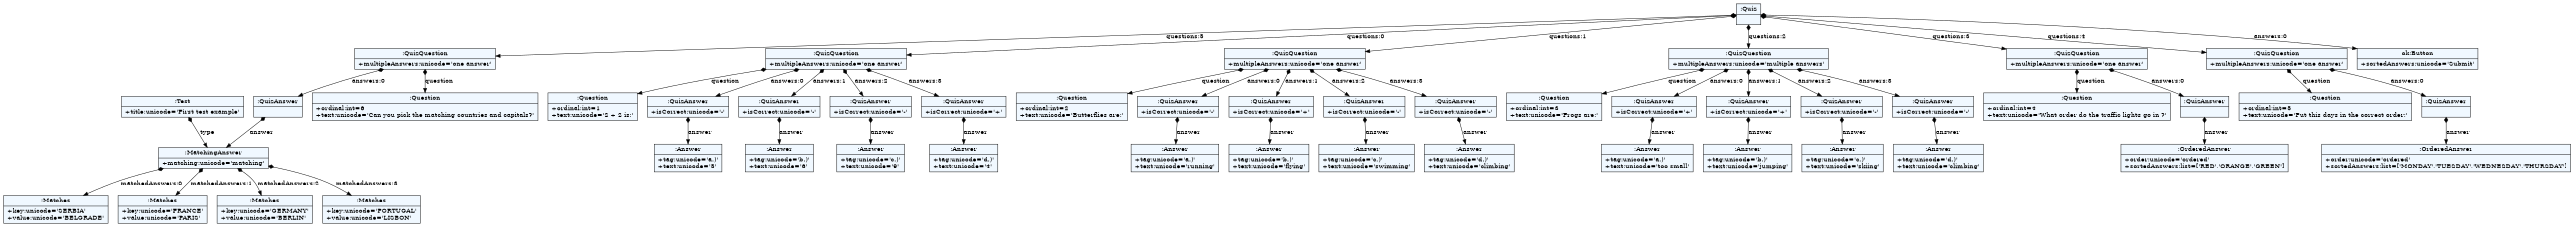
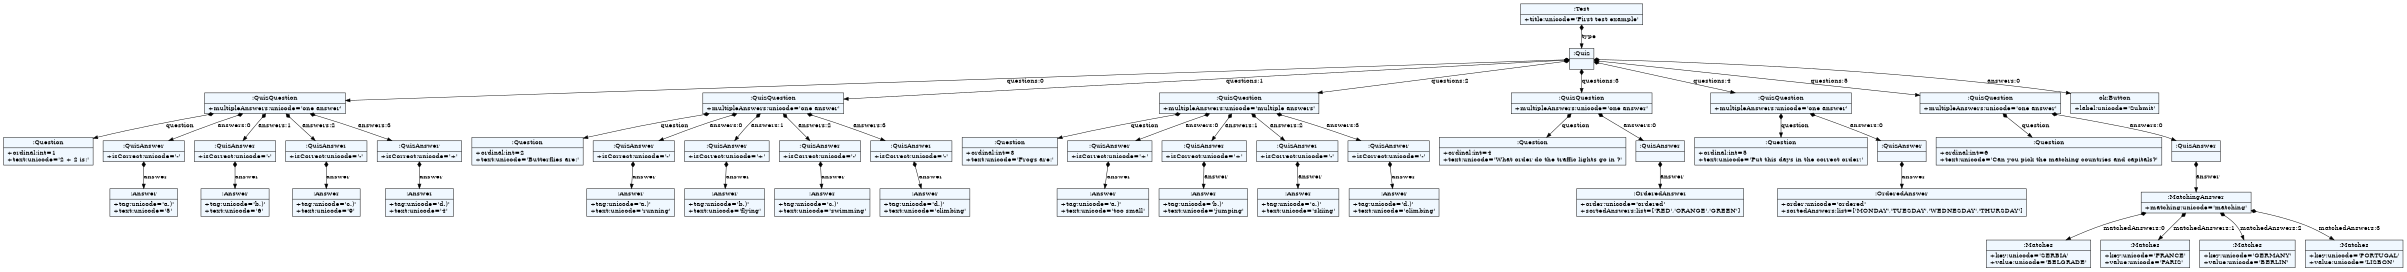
(2418, 64) -> (2115, 108)
(198, 133) -> (1582, 37)
